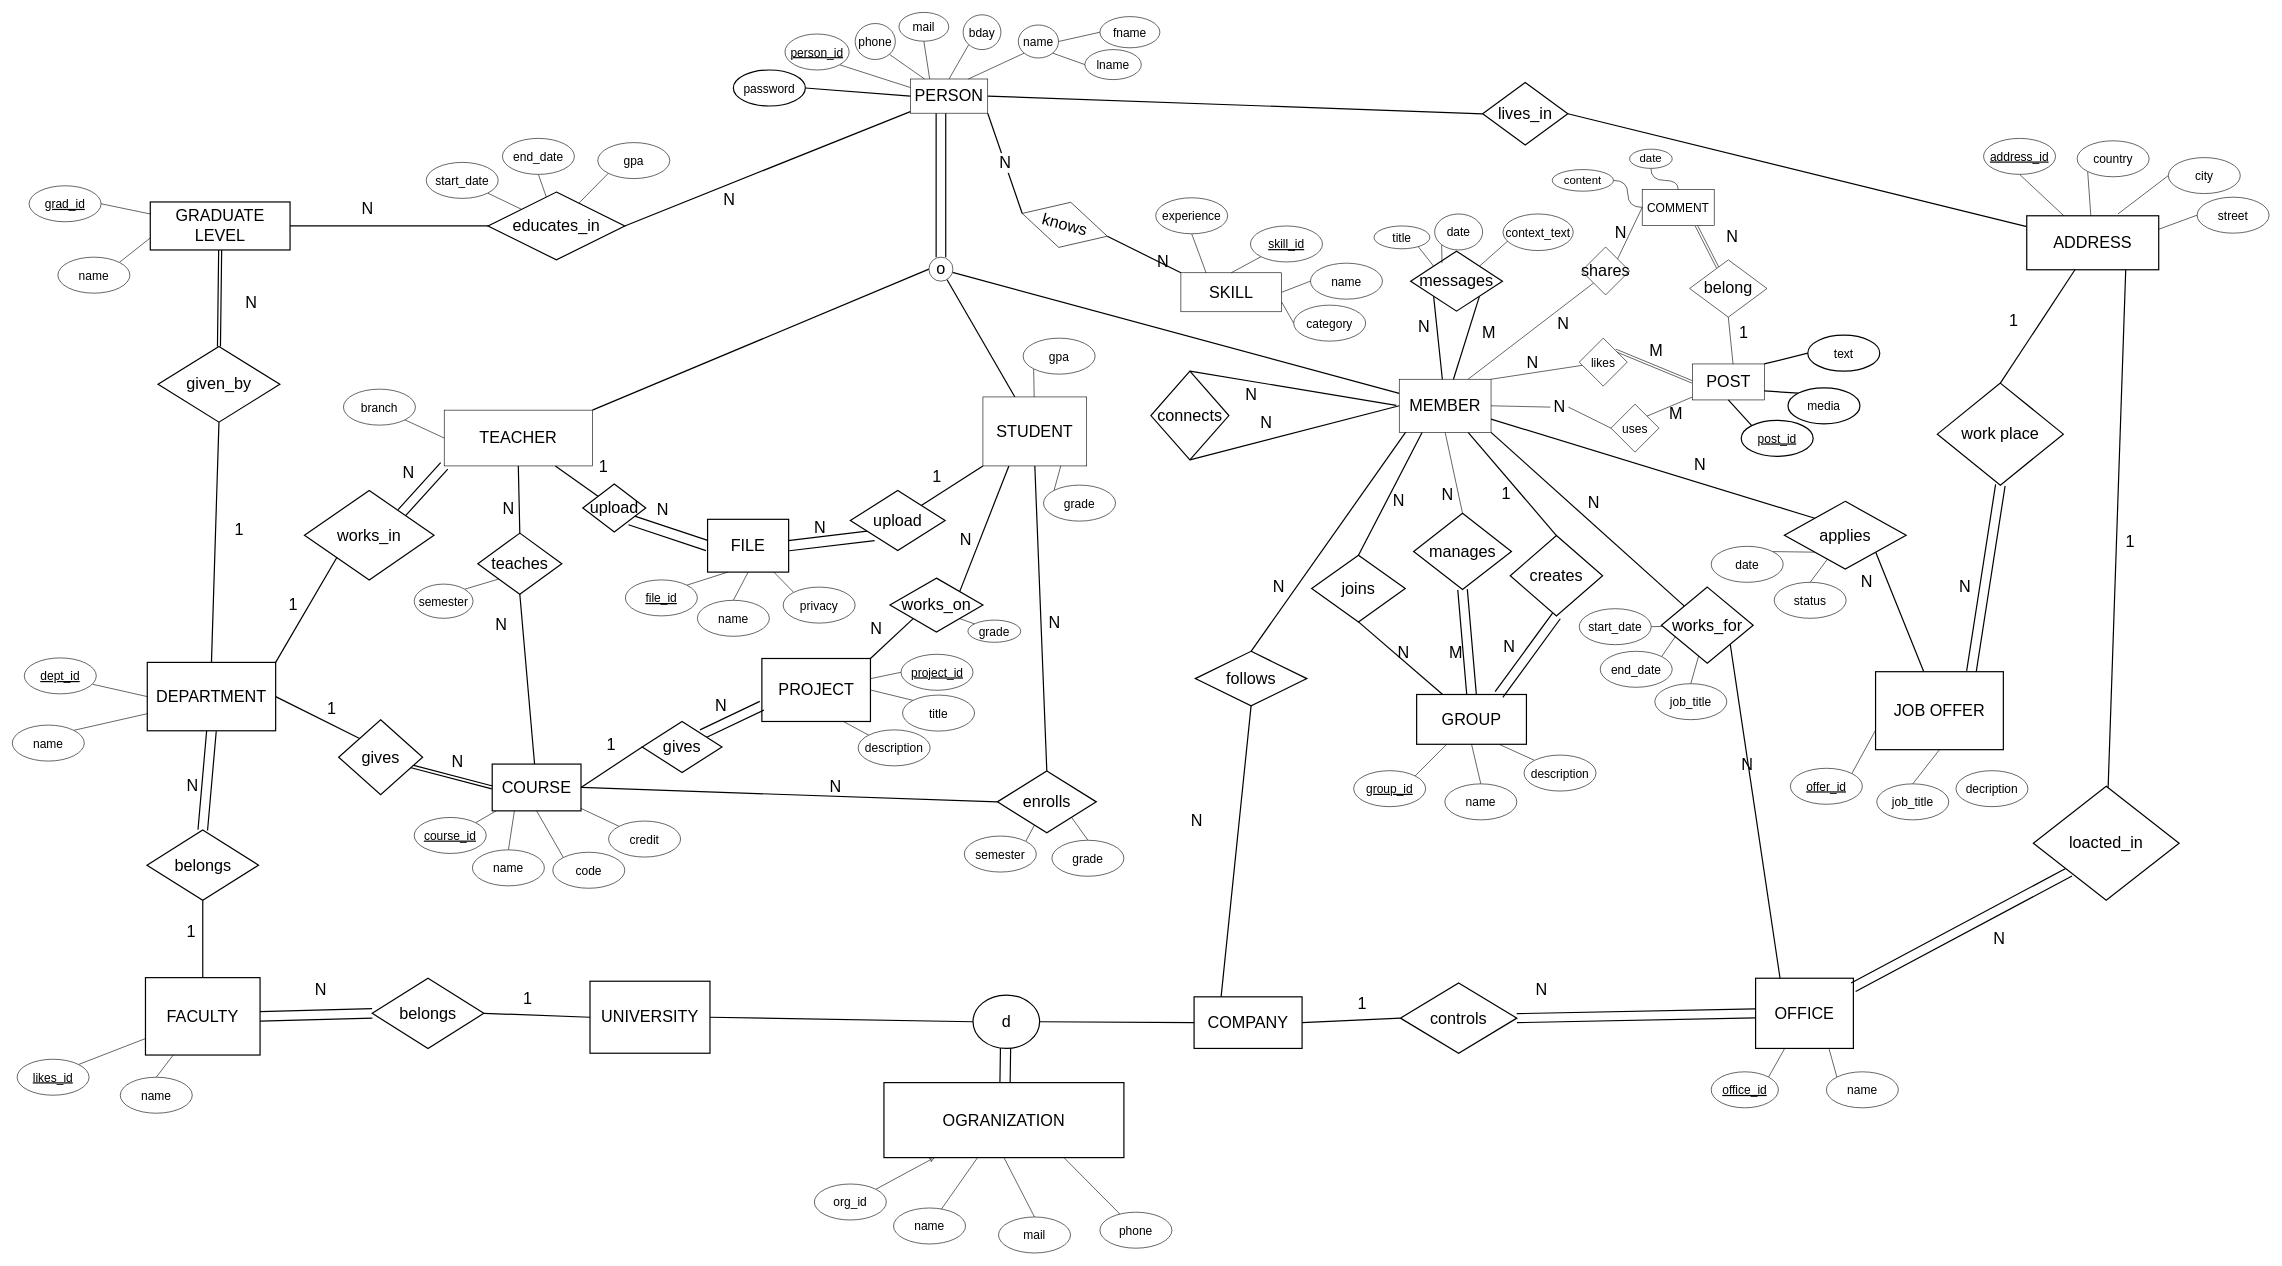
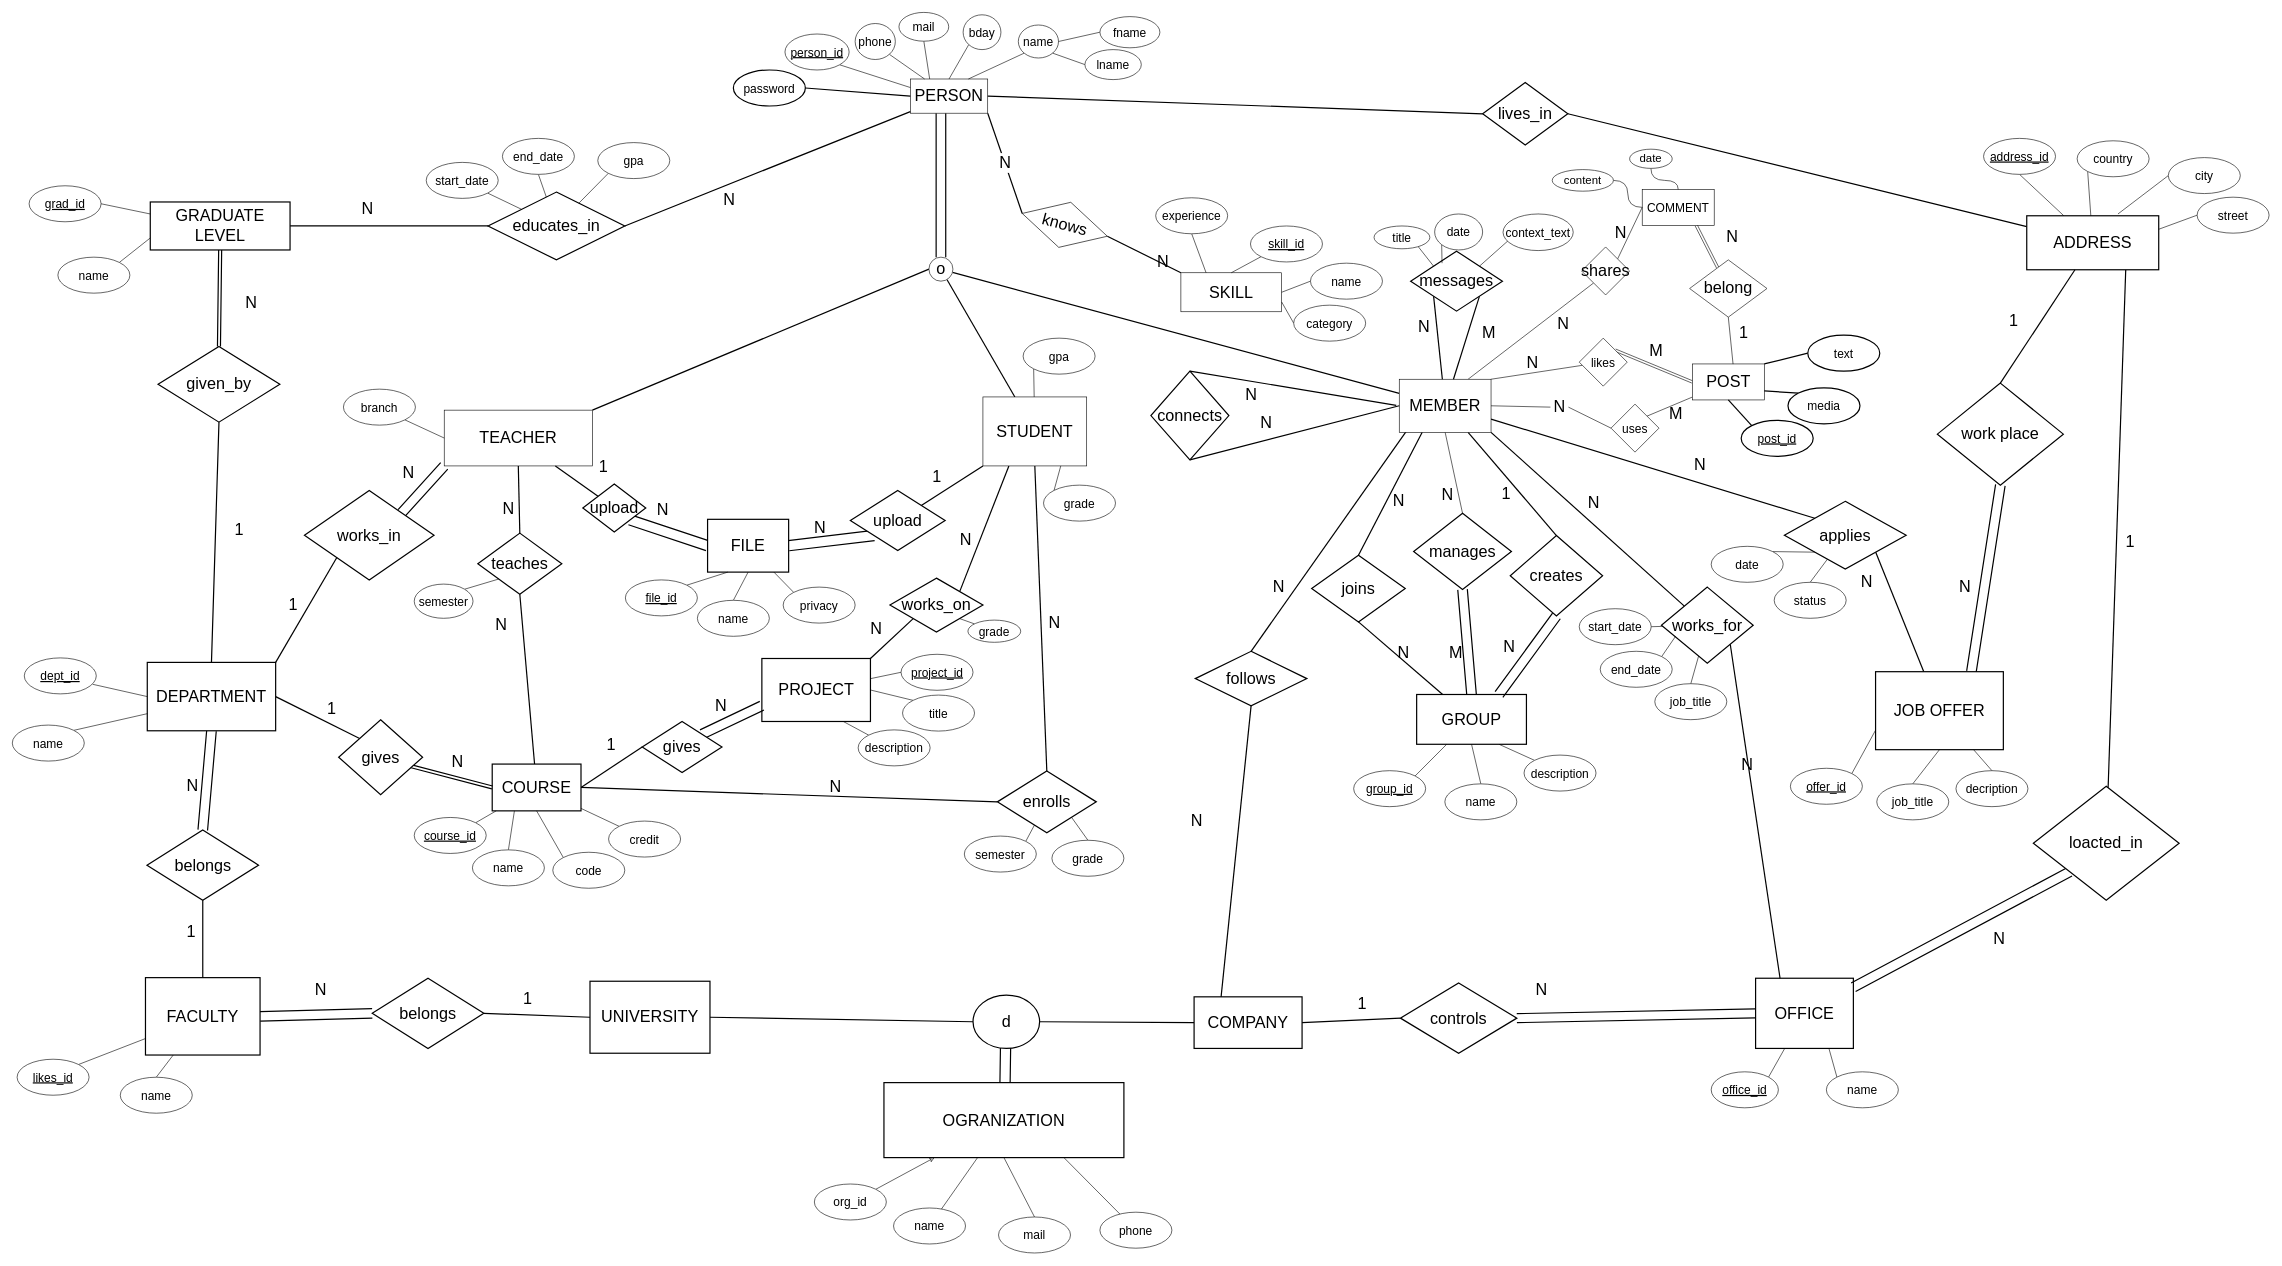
none -> (1983, 761)
